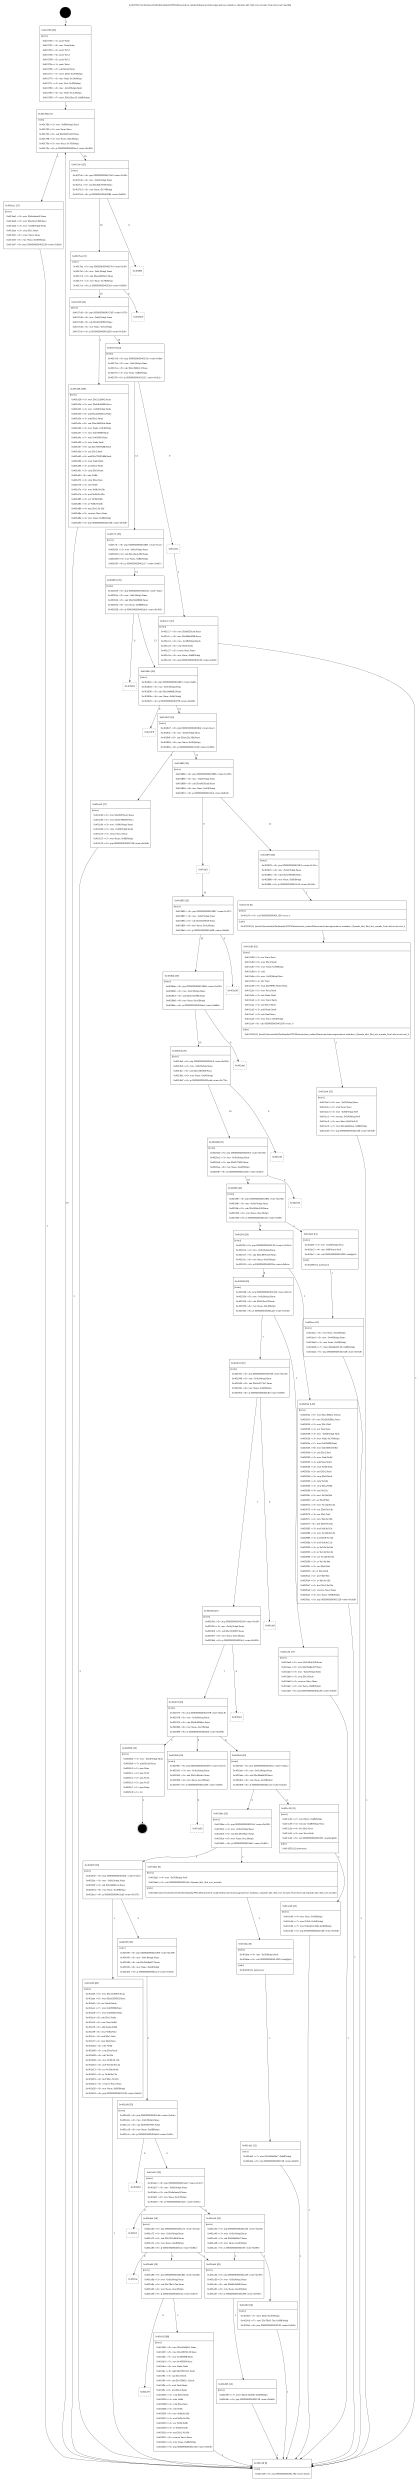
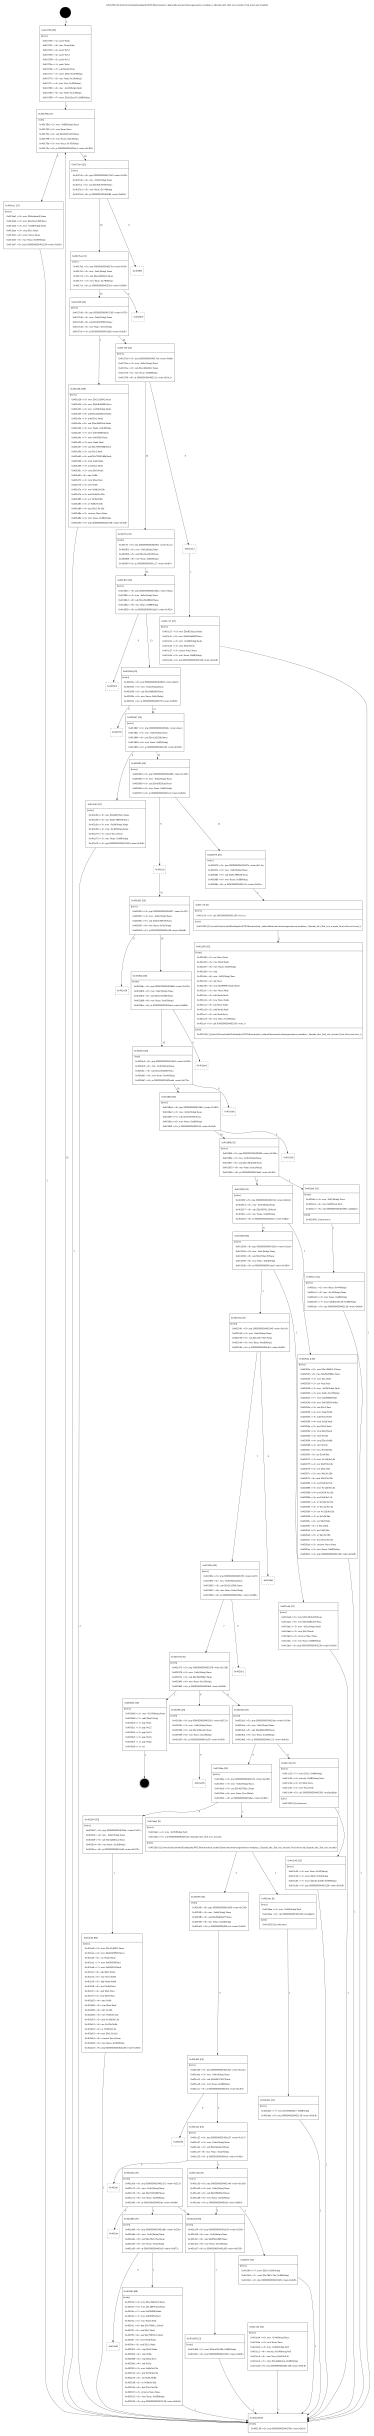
(338, 1062) -> none
(130, 1918) -> (231, 1872)
